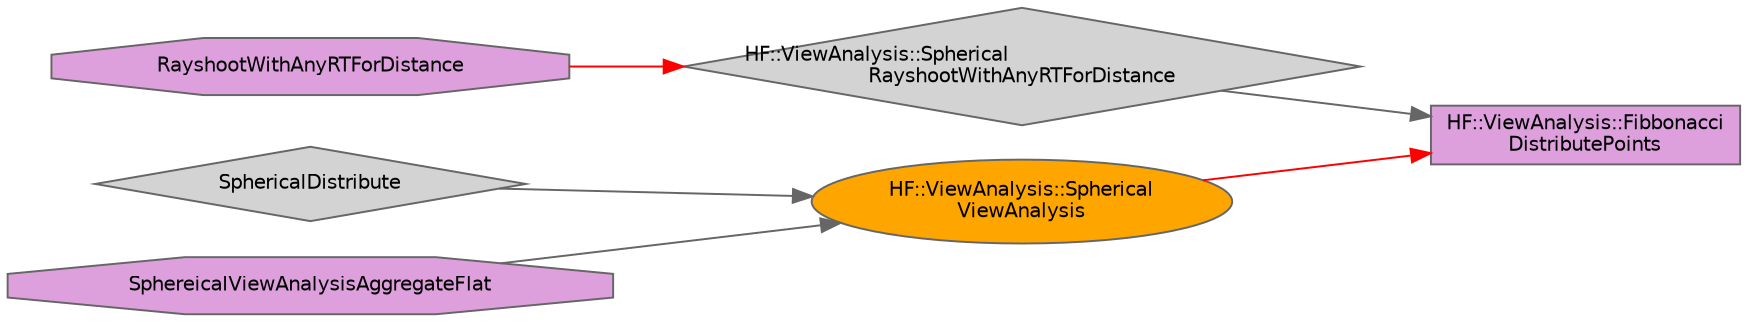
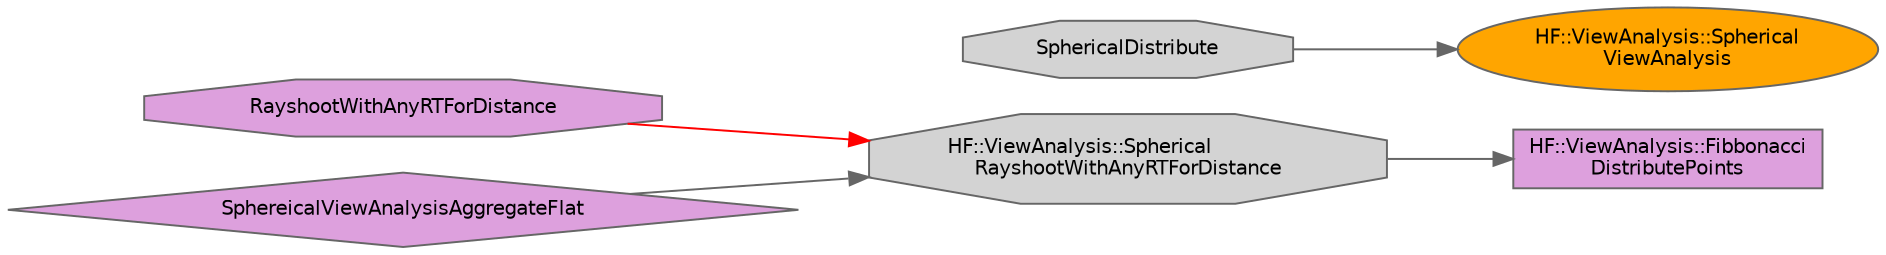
(1022, 67) -> (1128, 159)
(1307, 168) -> none
(310, 184) -> (1128, 49)
(661, 244) -> (739, 186)
(310, 286) -> (403, 210)
